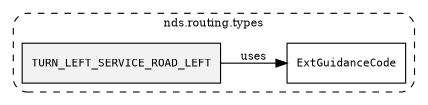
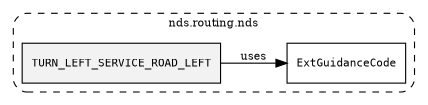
(214, 24) -> (214, 24)
